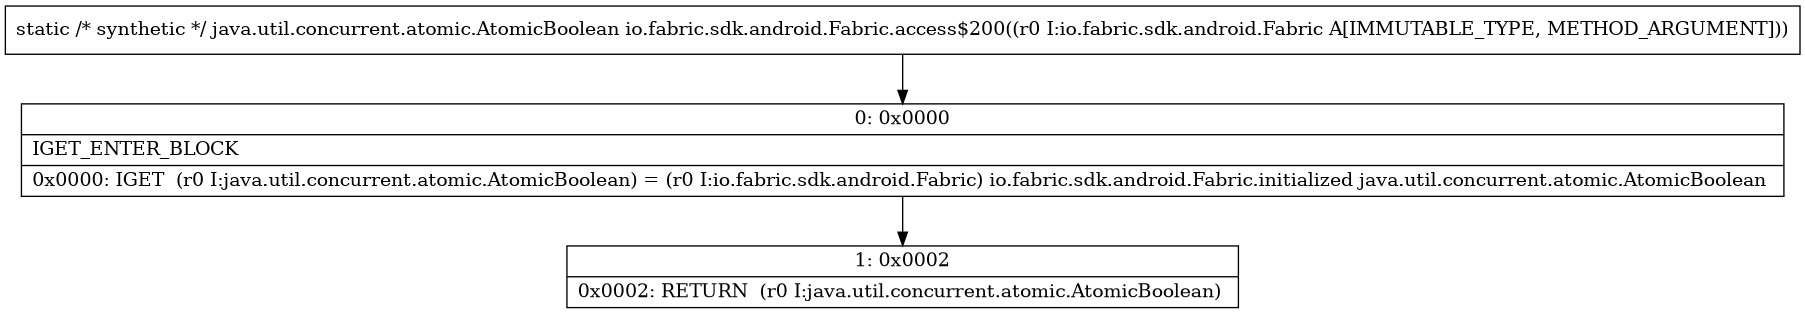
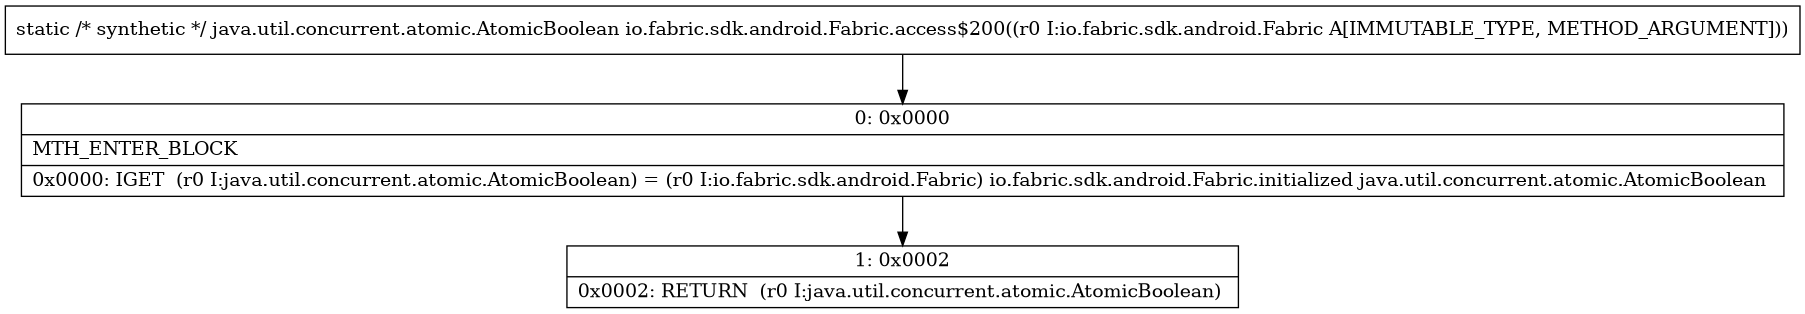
(135, 149) -> (135, 149)
